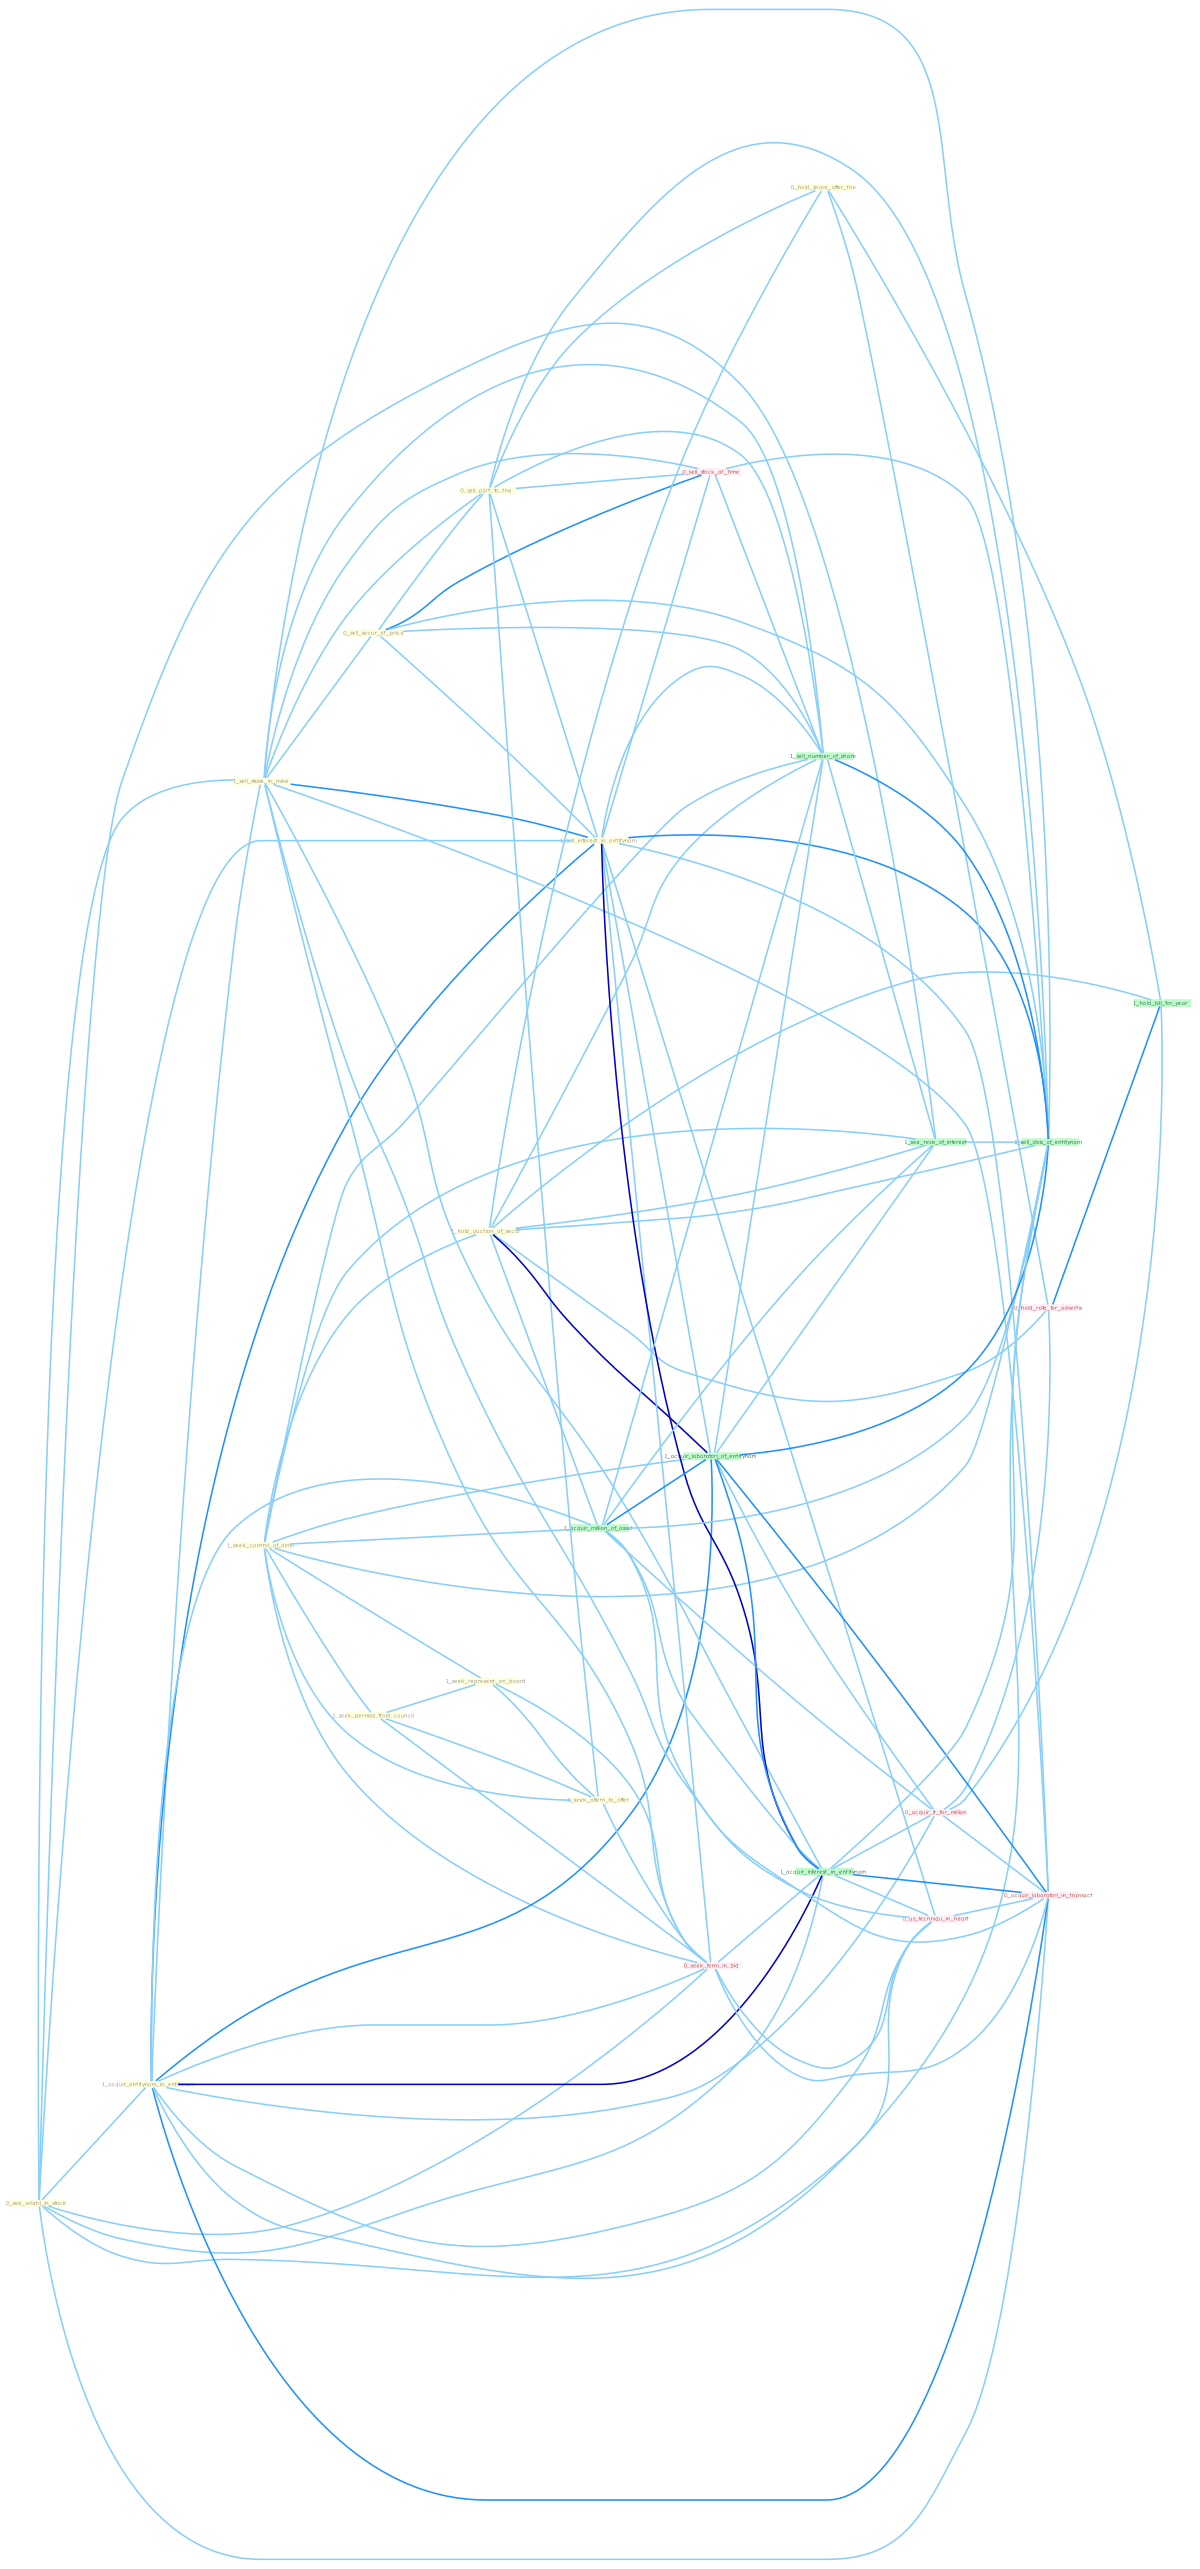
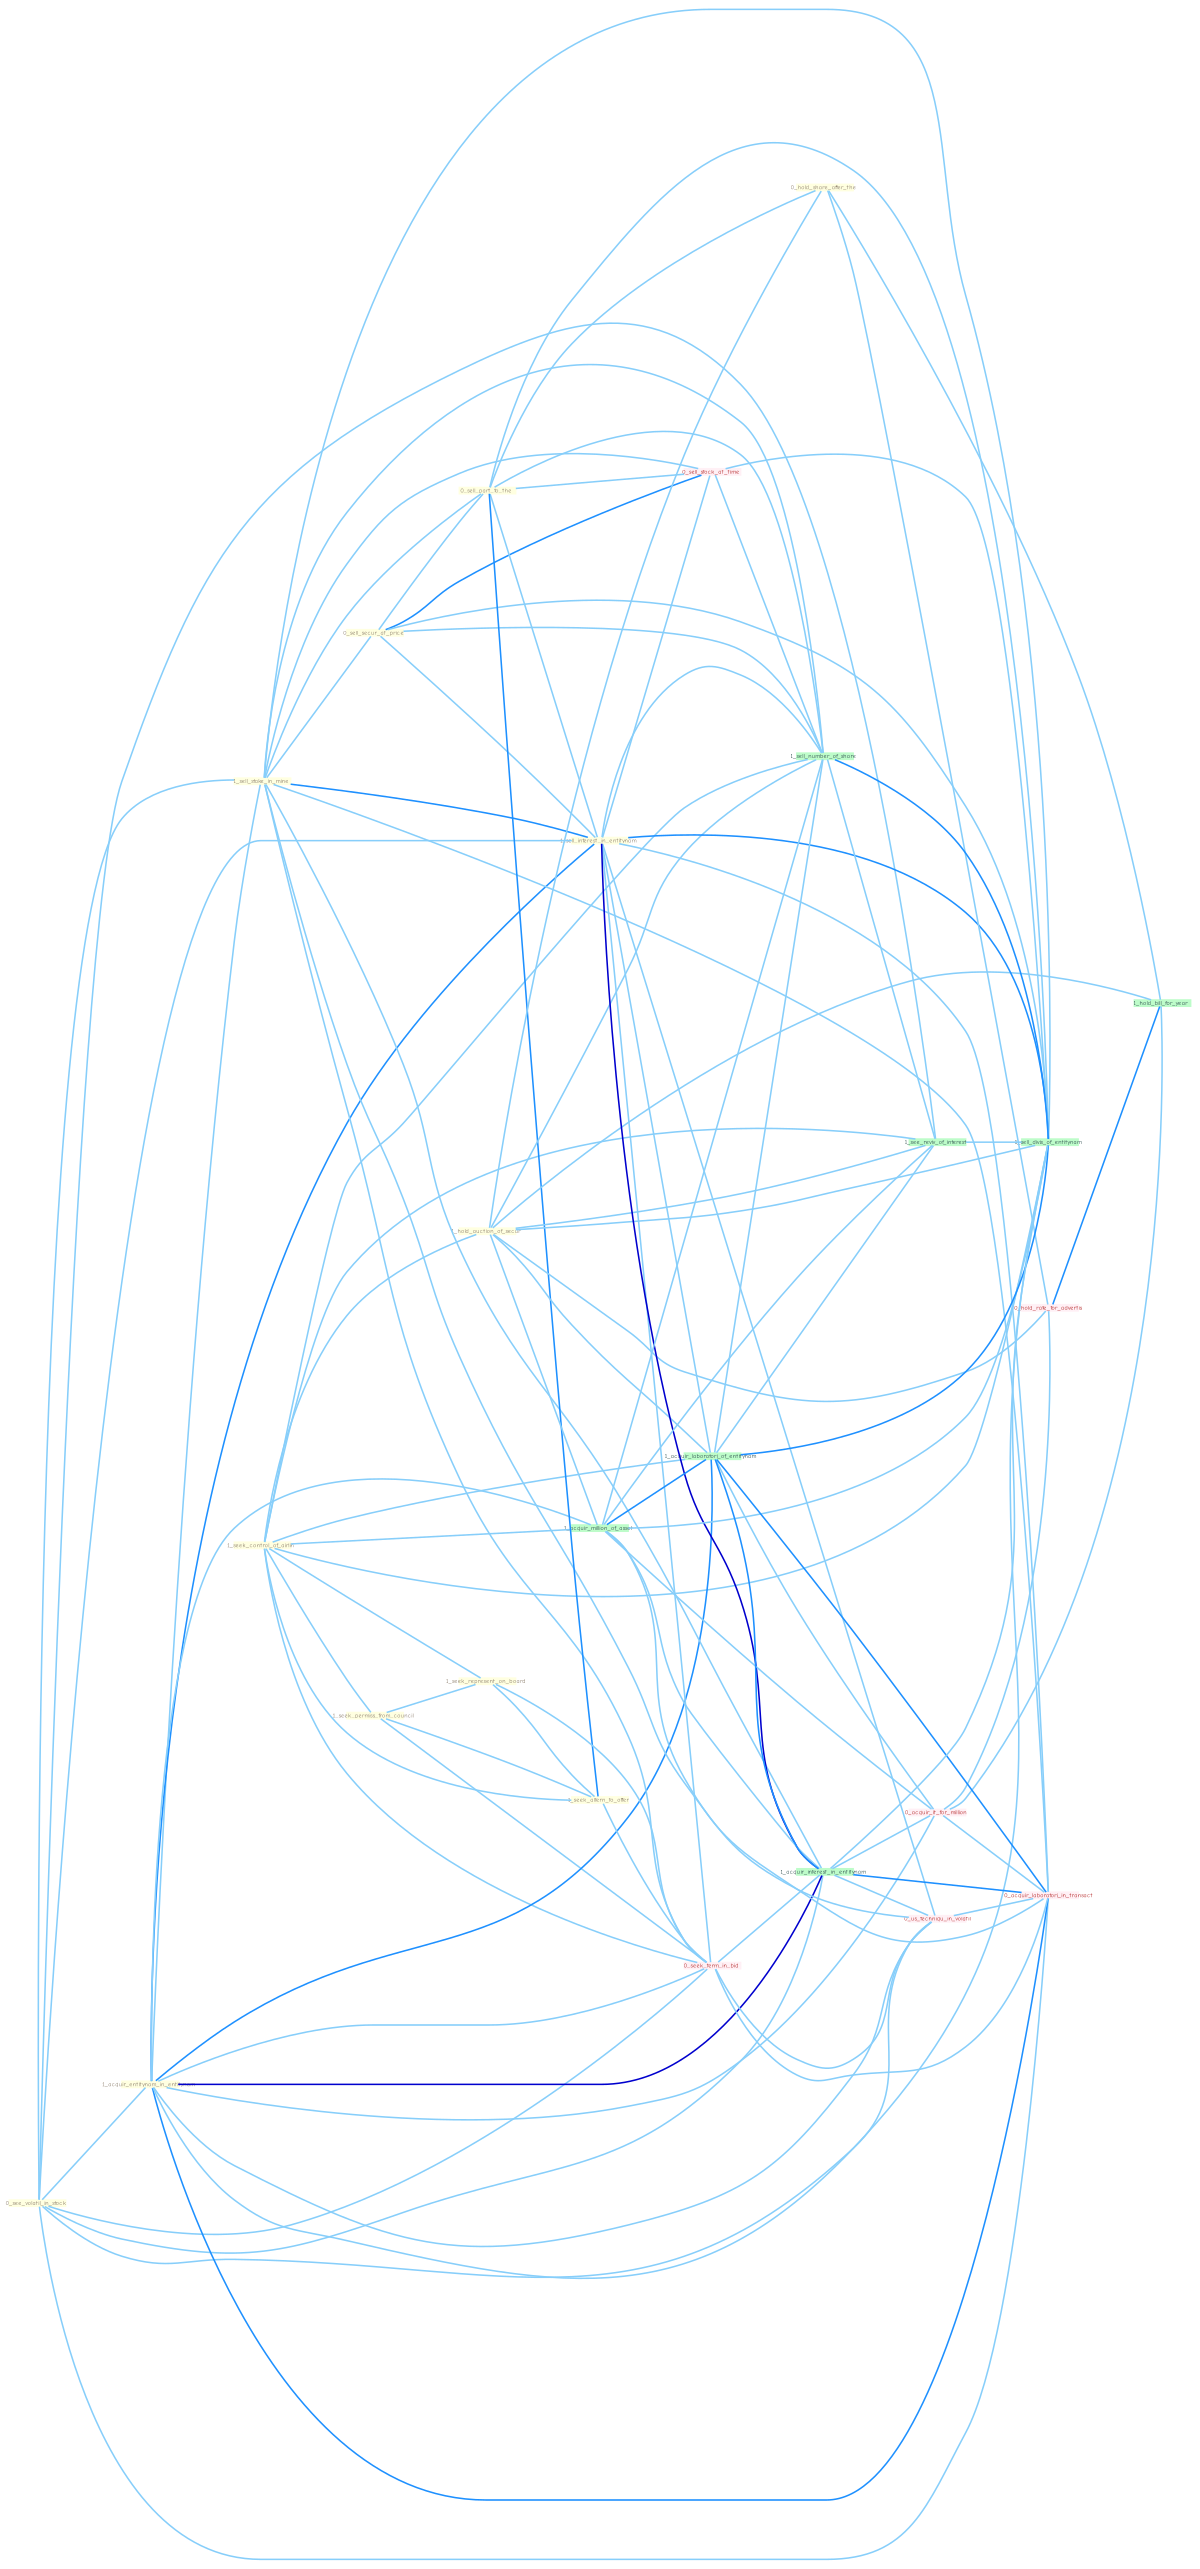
(535, 1113) -> (535, 1113)
(595, 1349) -> (595, 1349)
(938, 1919) -> (938, 1919)
